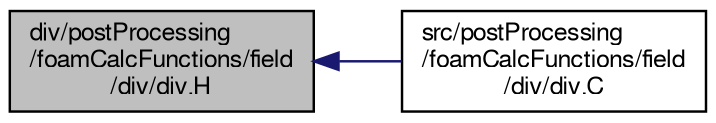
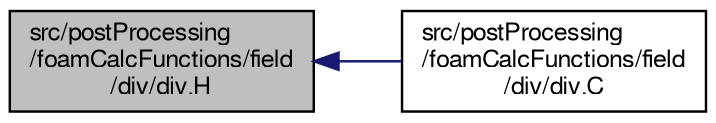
(162, 61) -> (162, 61)
